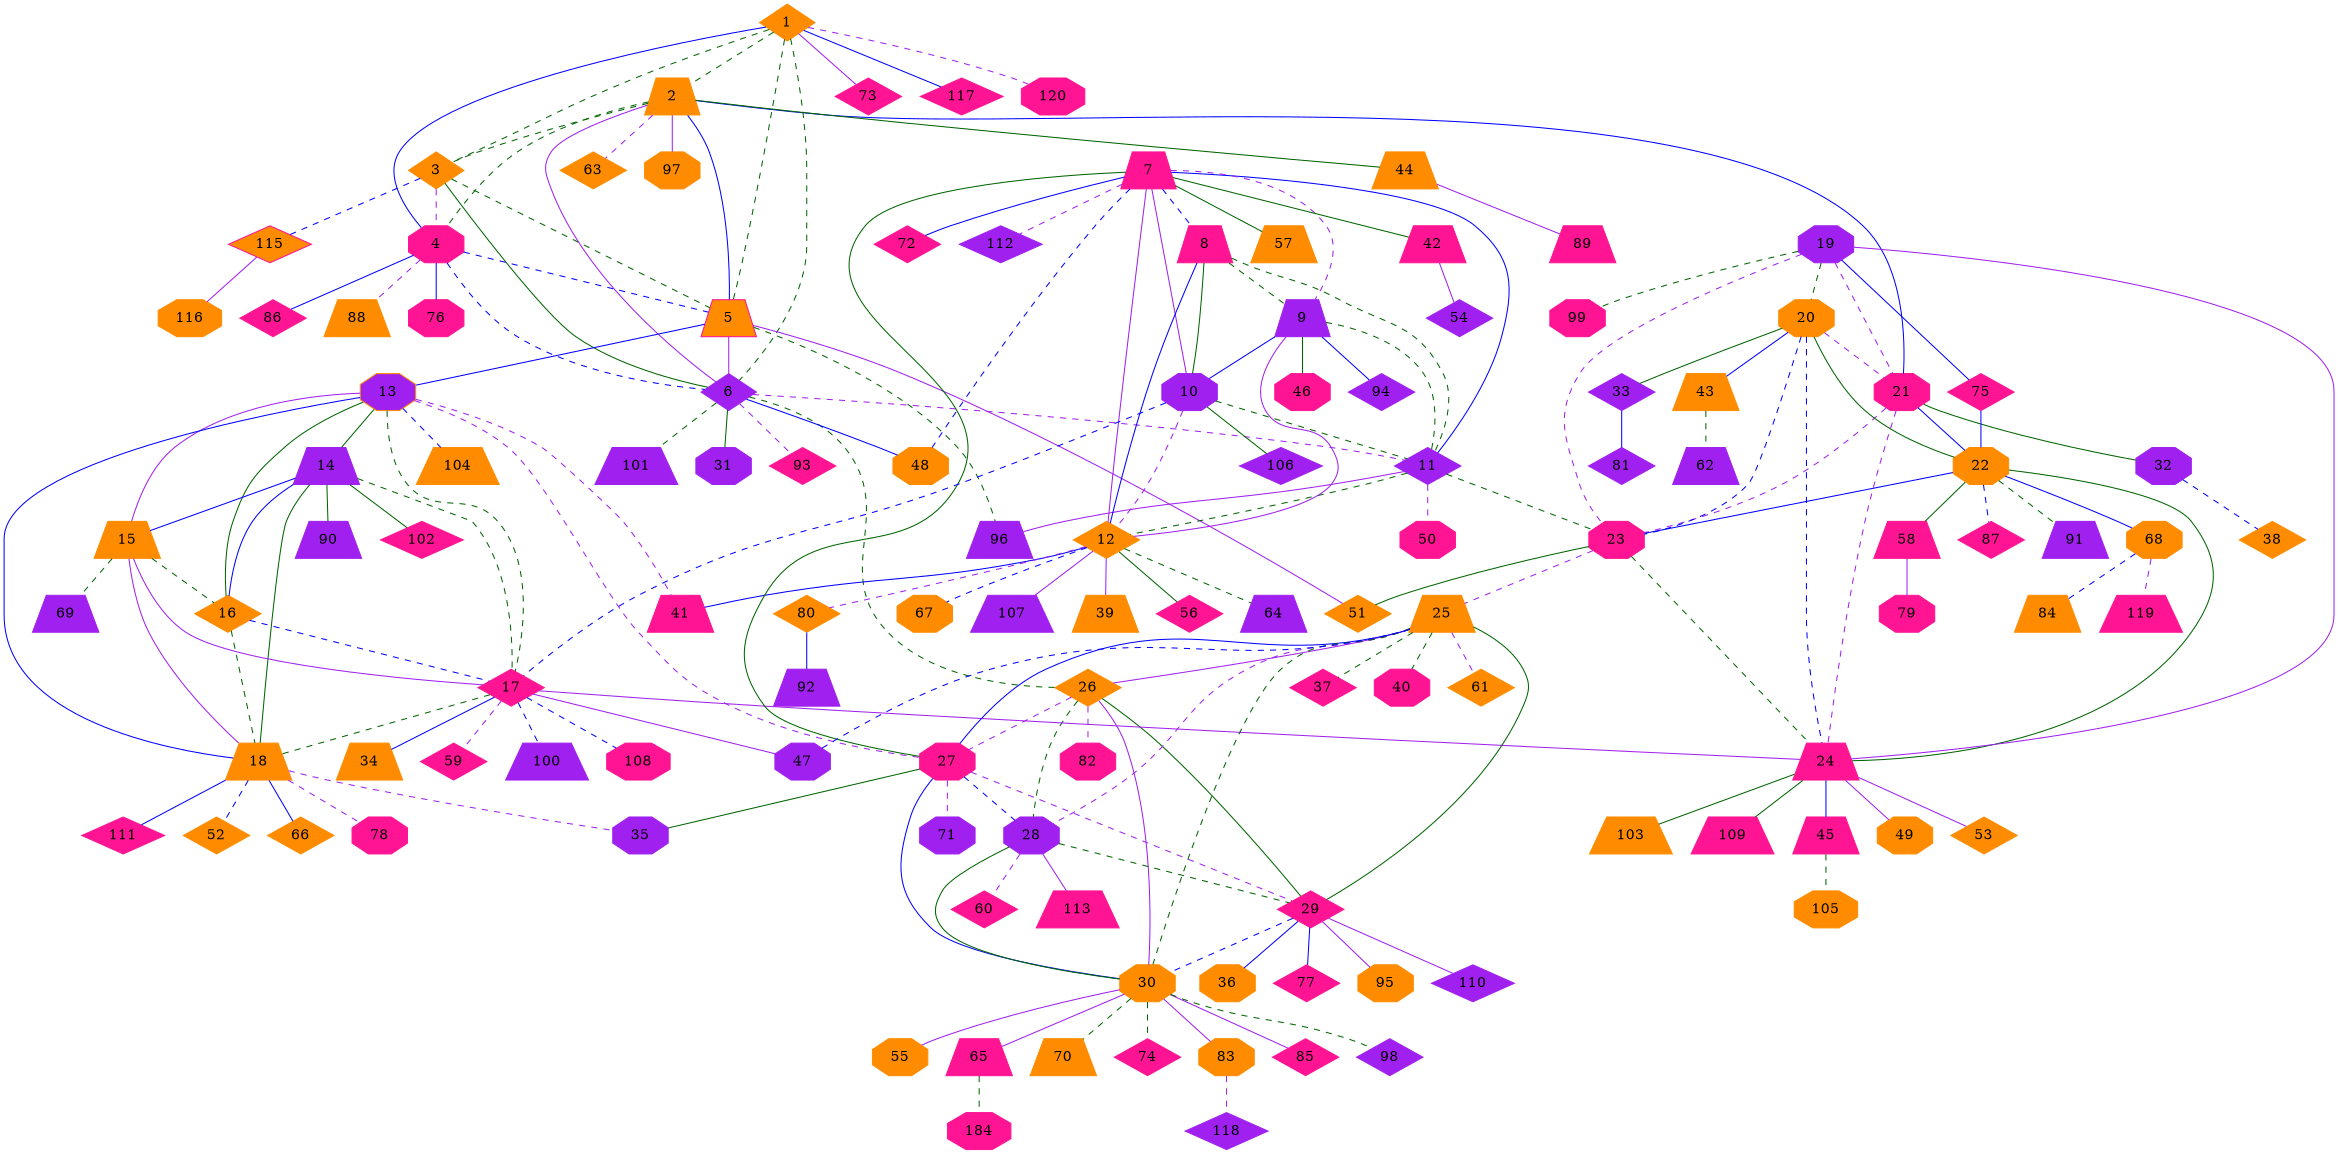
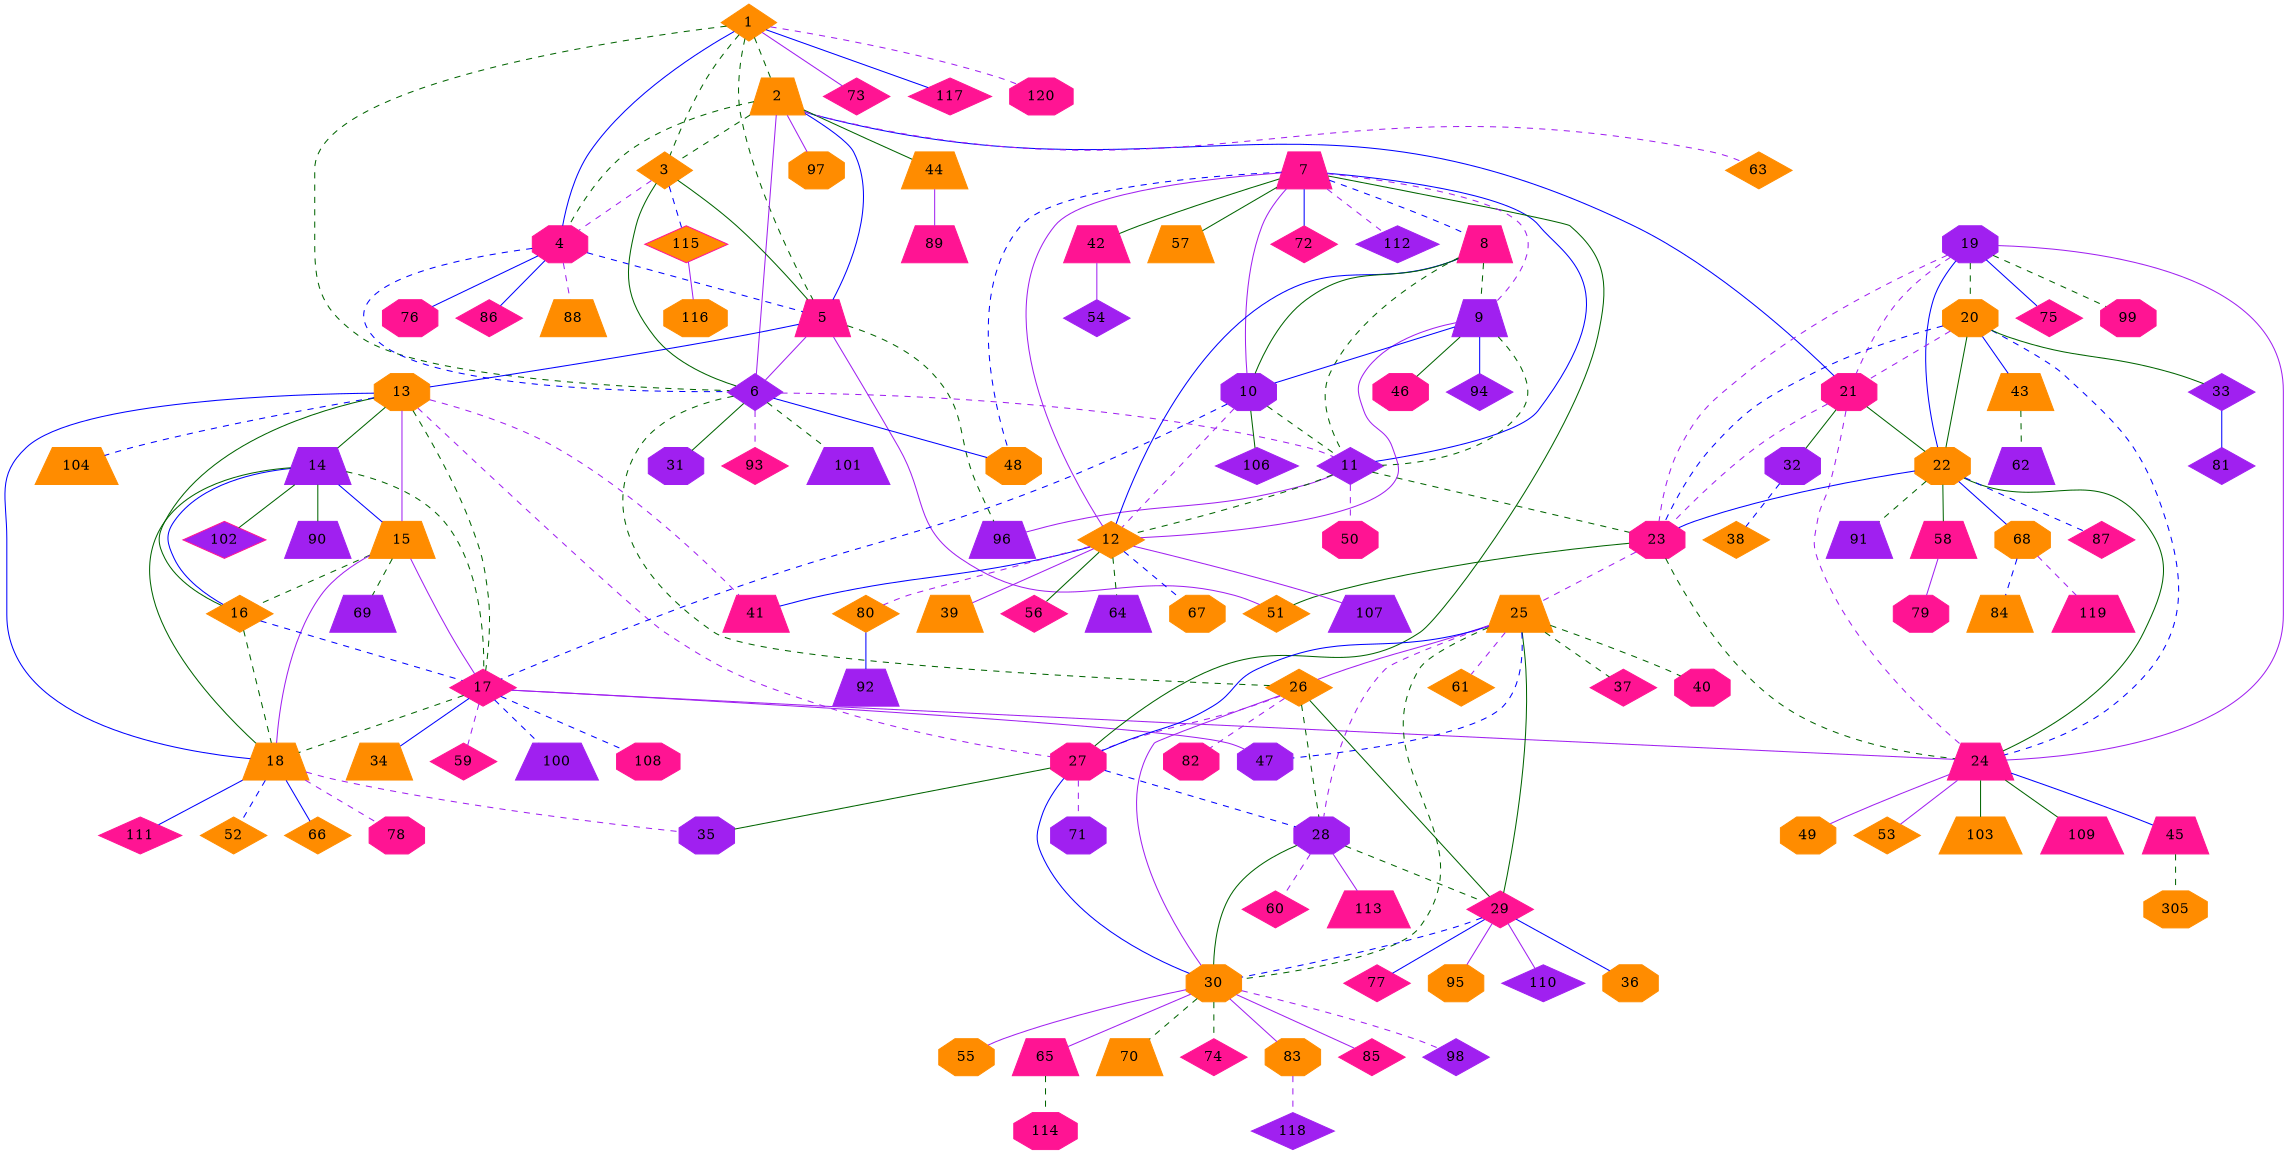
(568, 237) -> (747, 235)
(729, 318) -> (823, 318)
(388, 392) -> (402, 392)
(1941, 429) -> (1896, 429)
(1981, 431) -> (1926, 356)
(422, 540) -> (224, 540)
(1132, 836) -> none
(1826, 909) -> (2176, 909)
(1272, 1021) -> (1341, 1016)
(979, 1131) -> (1045, 1131)
